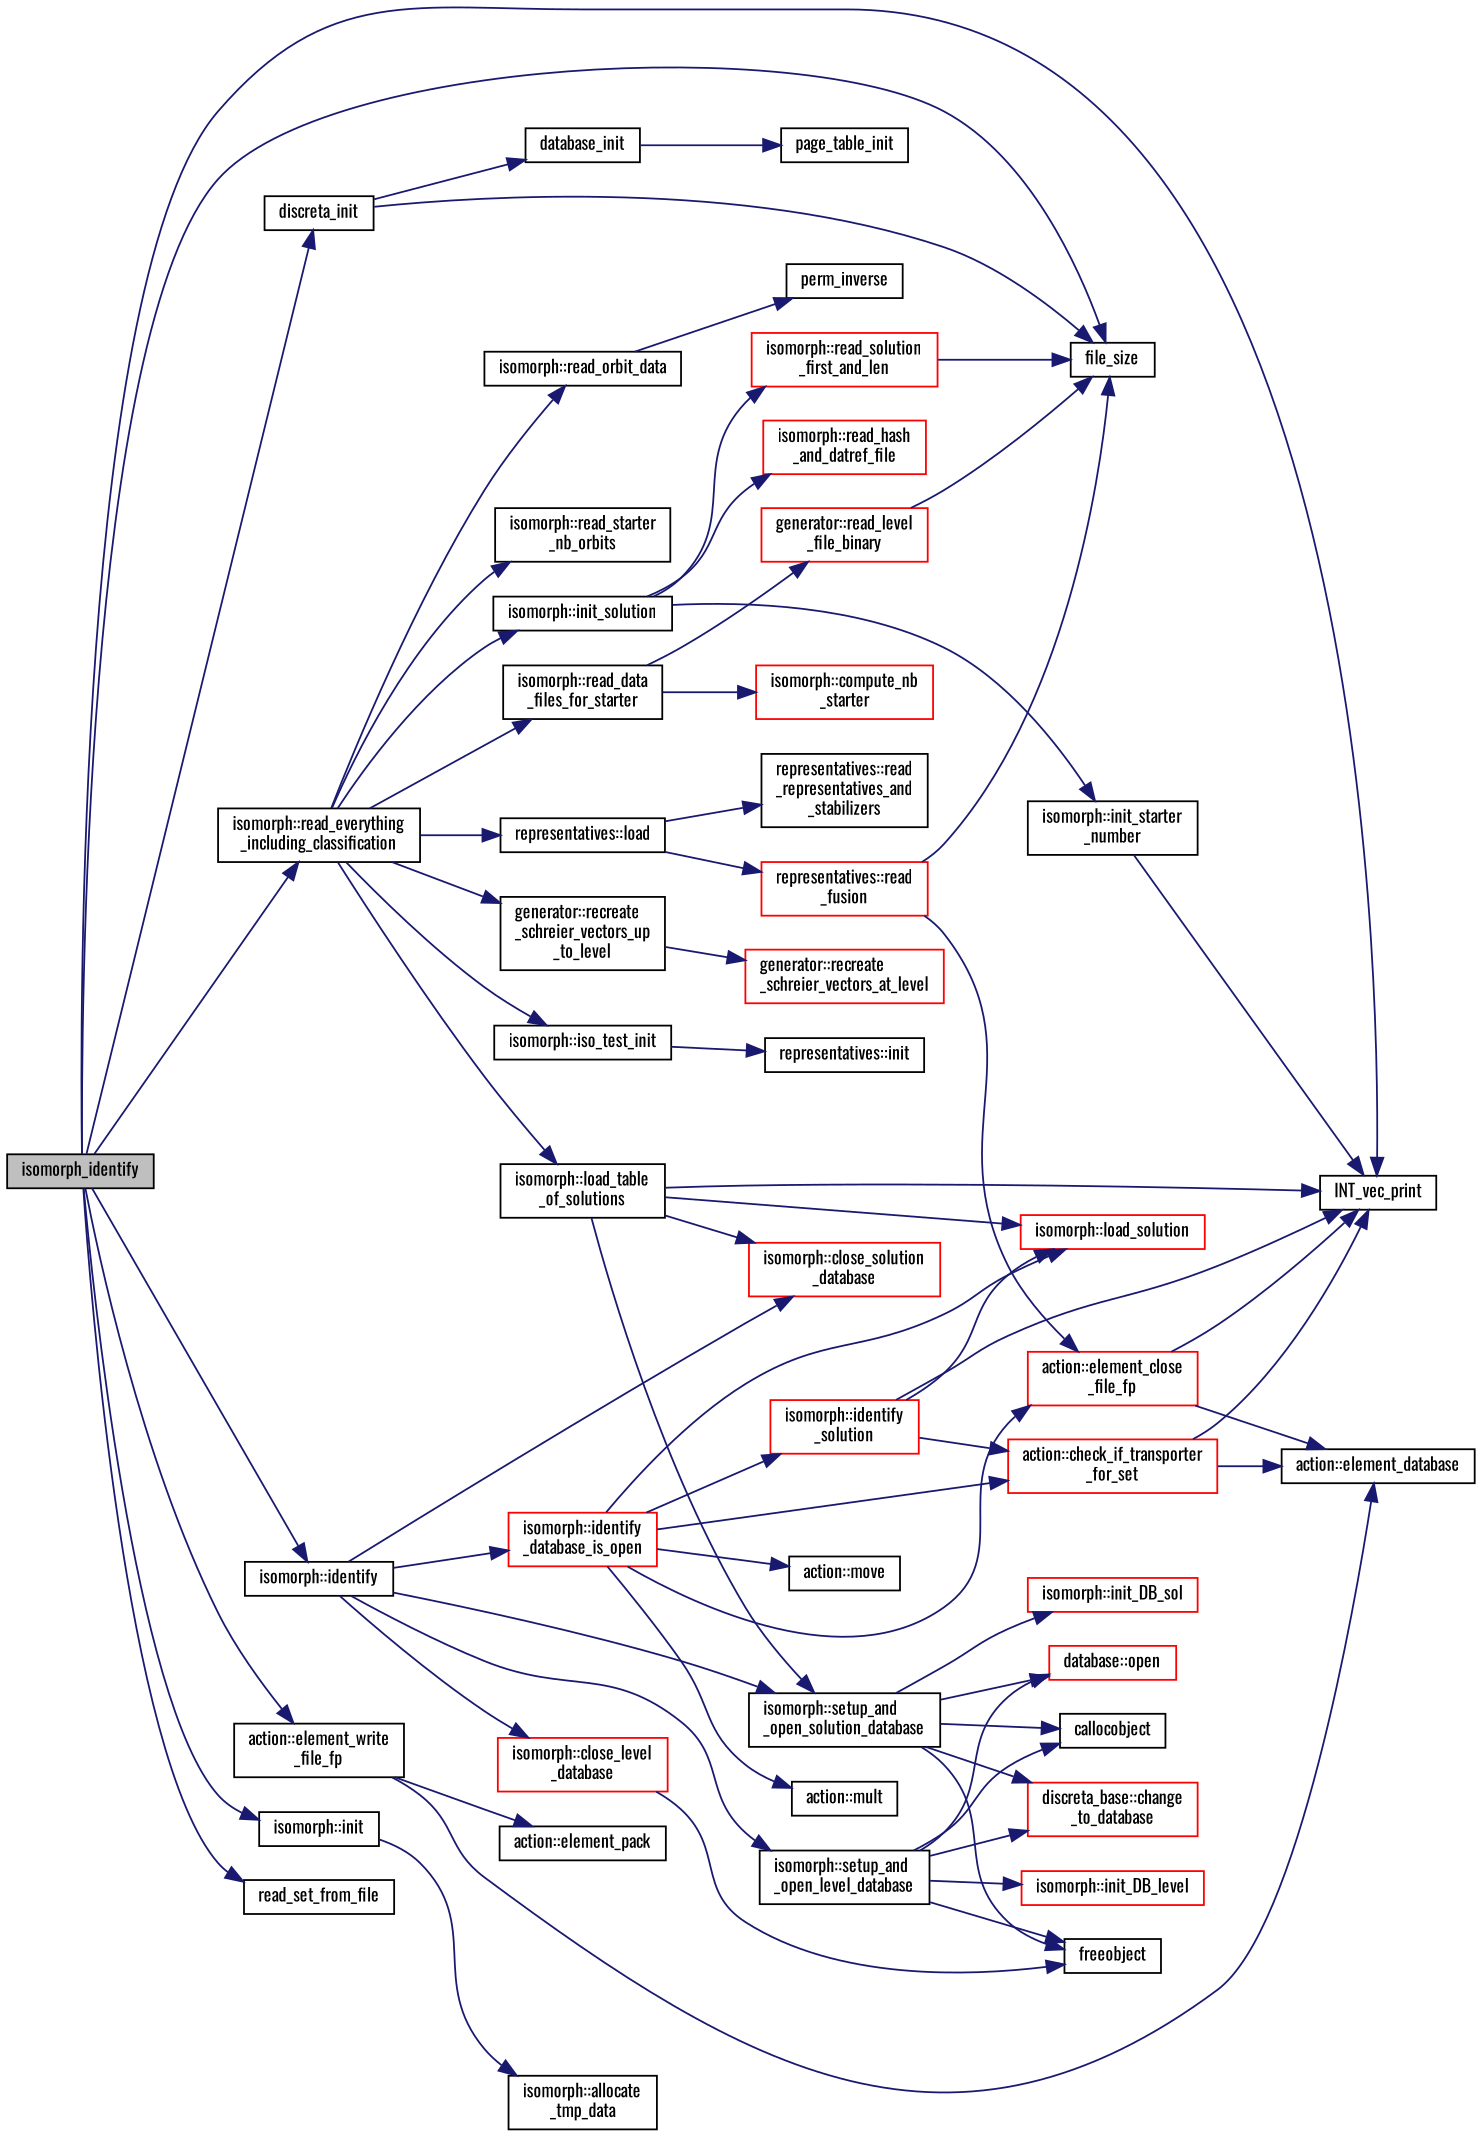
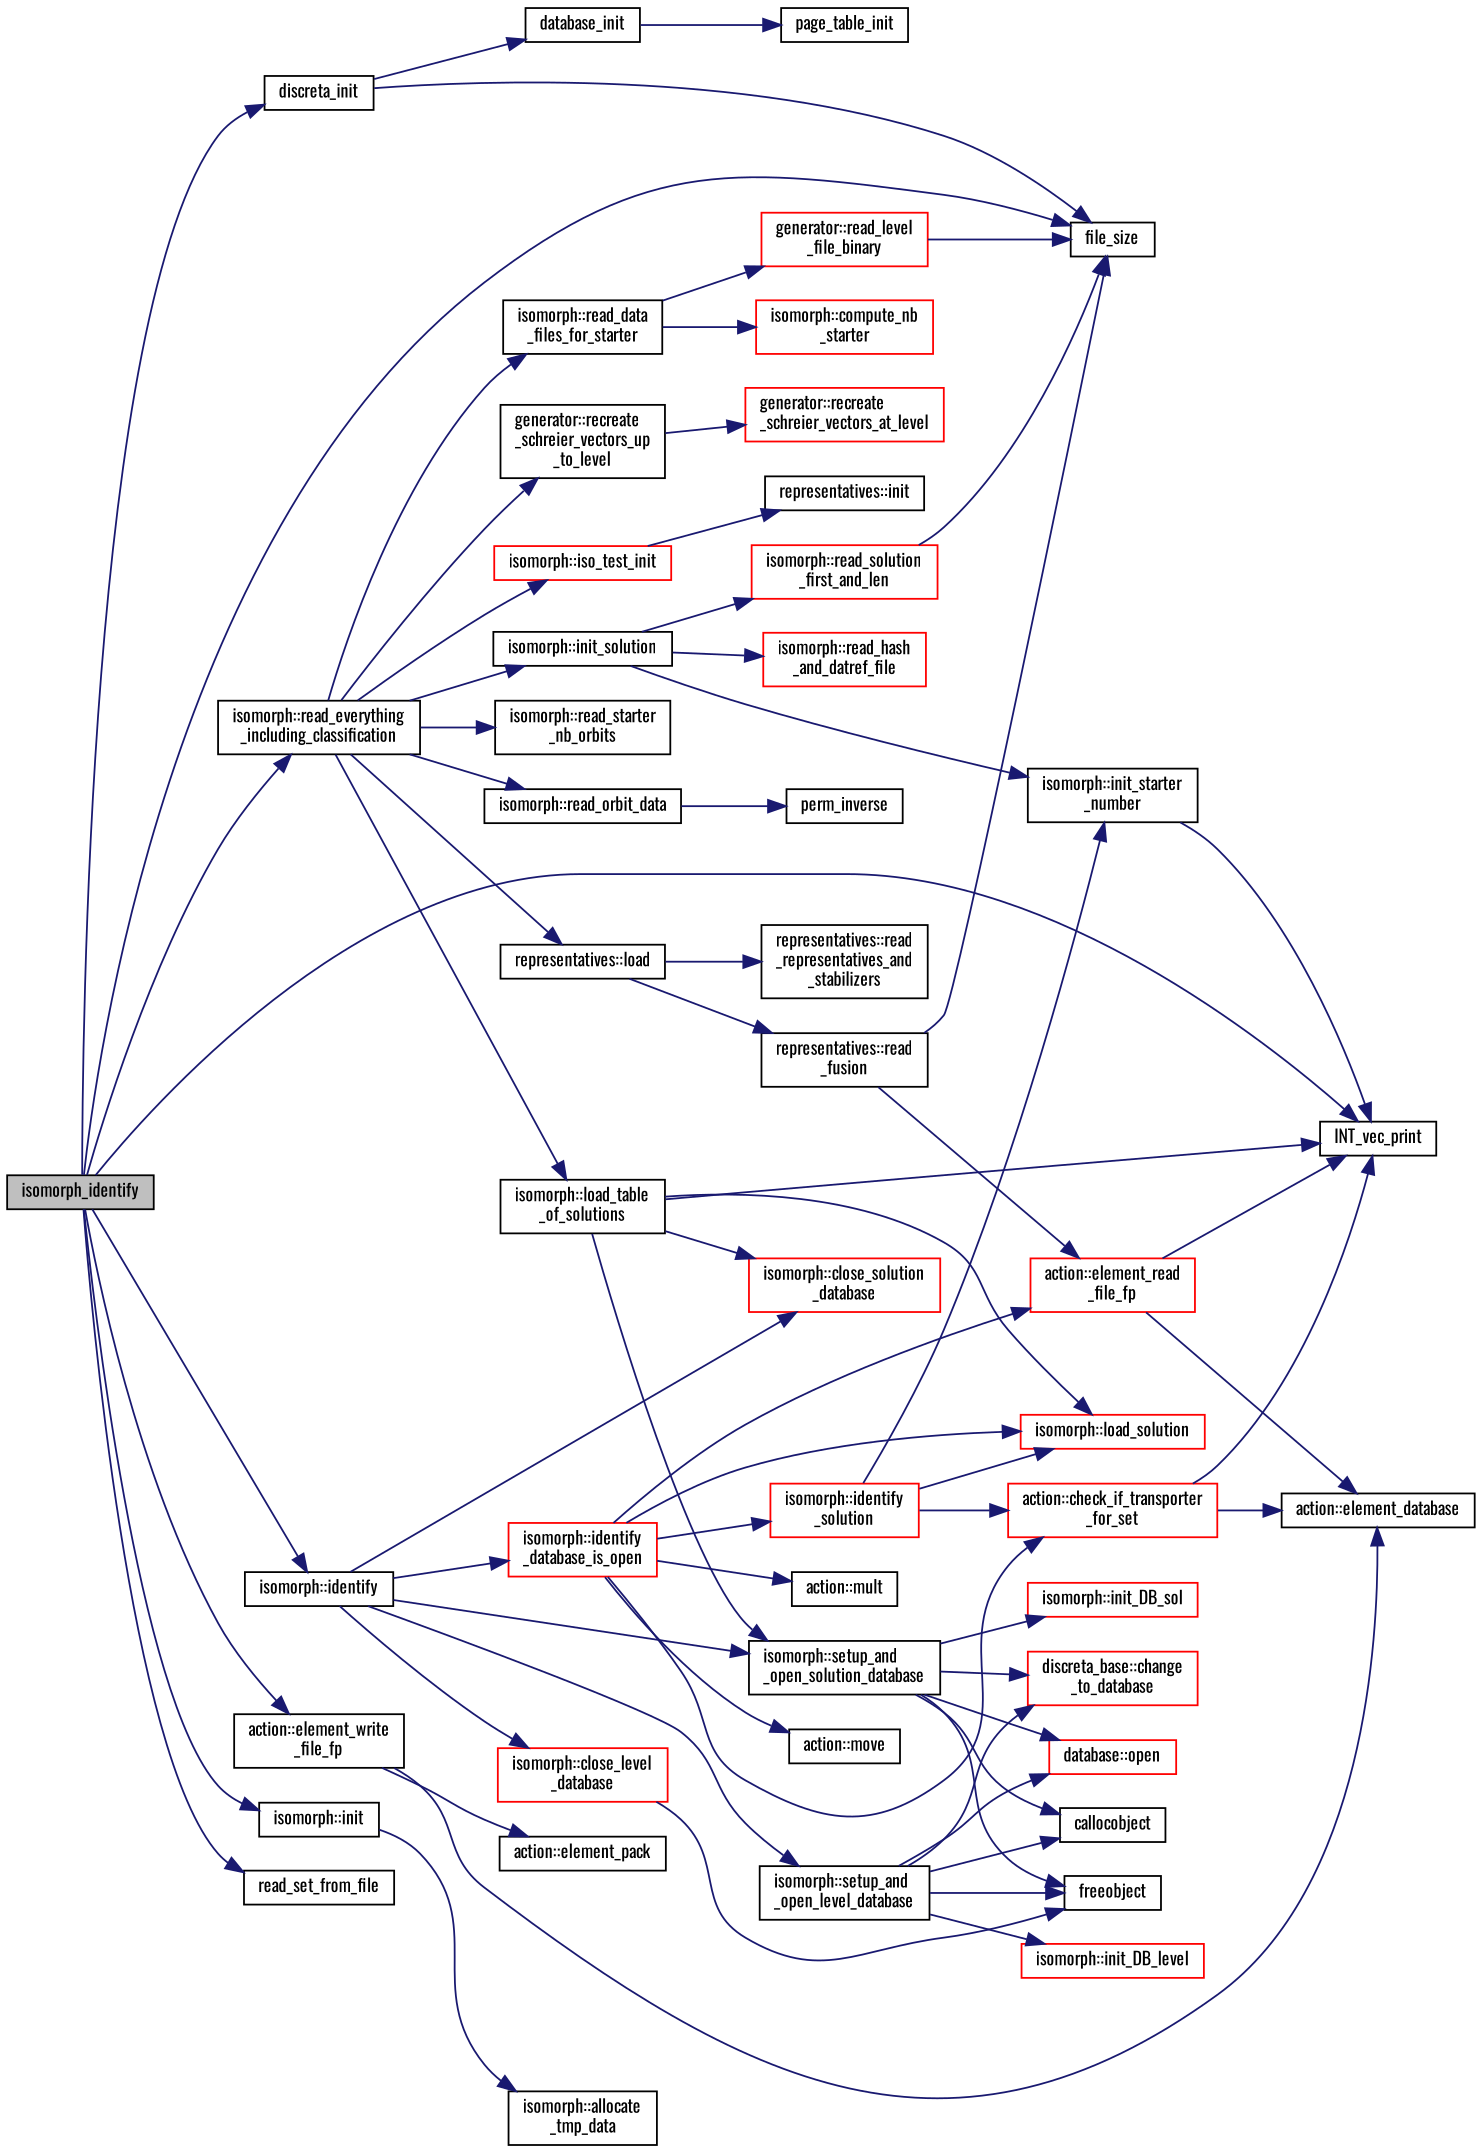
(845, 889) -> (845, 1060)
(583, 1043) -> (583, 563)
(1107, 1301) -> (1009, 1154)
(1113, 1379) -> (1113, 1285)
